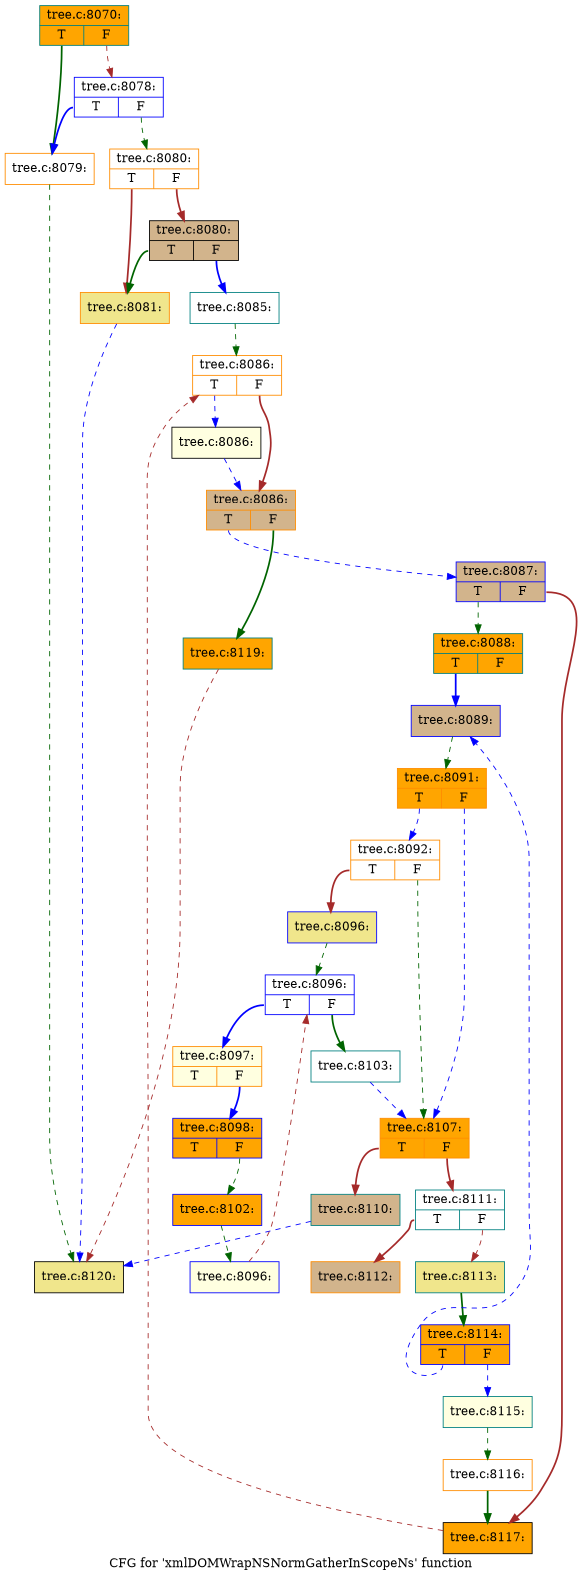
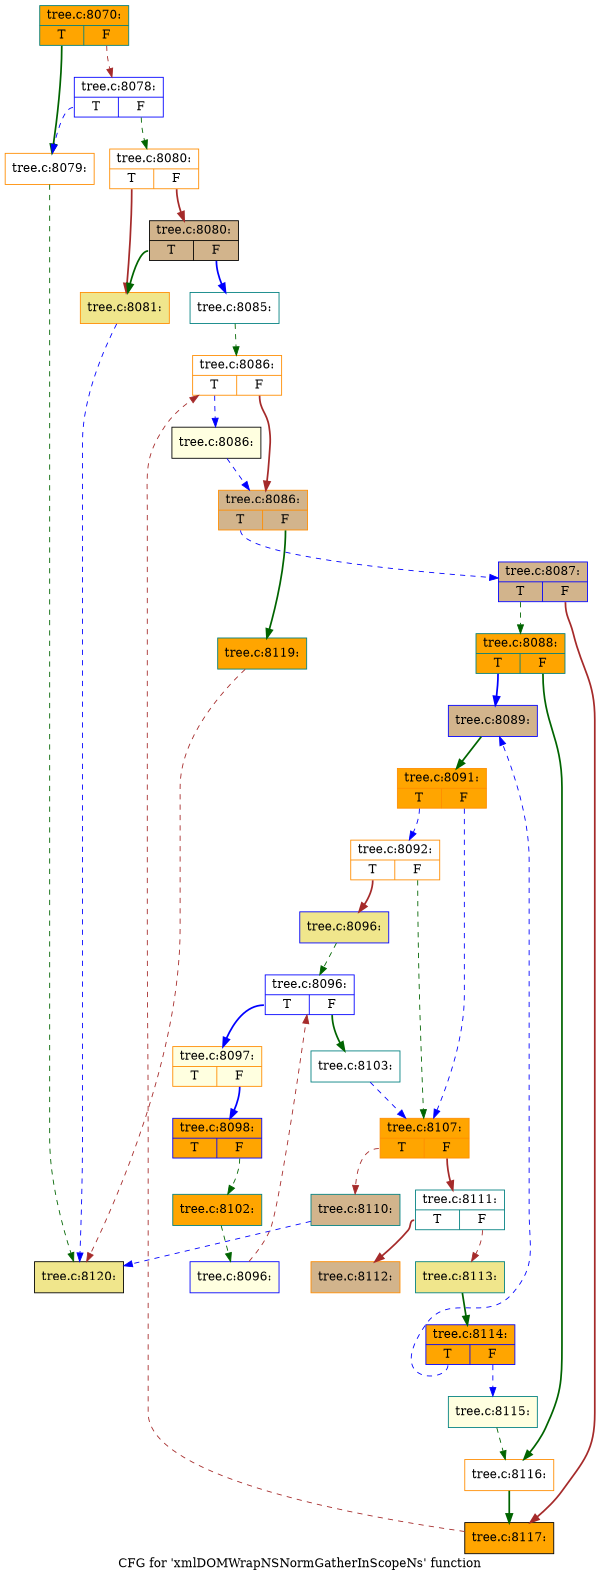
(62, 120) -> (62, 120)
(450, 748) -> (472, 749)
none -> (562, 1066)
(361, 1162) -> (361, 1162)
(217, 1210) -> (217, 1210)
